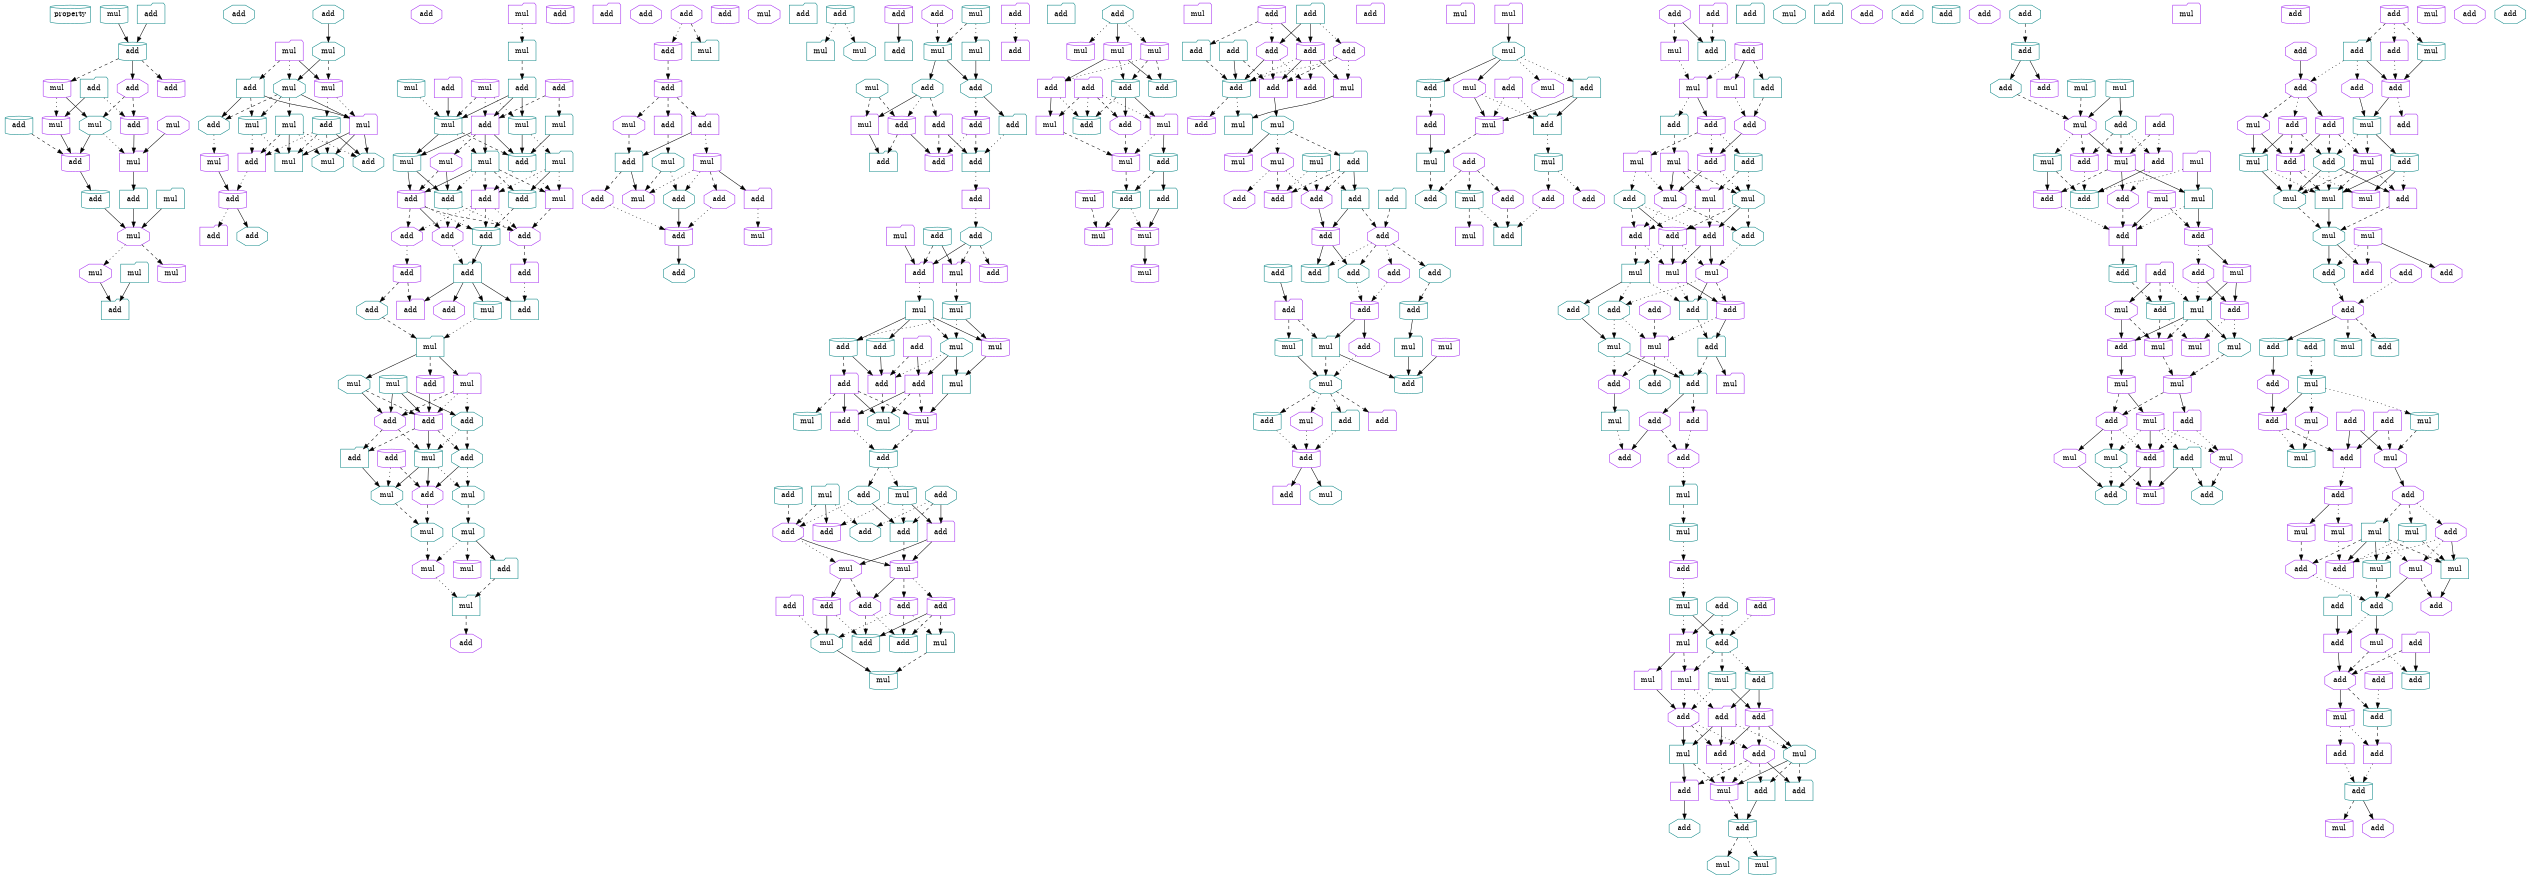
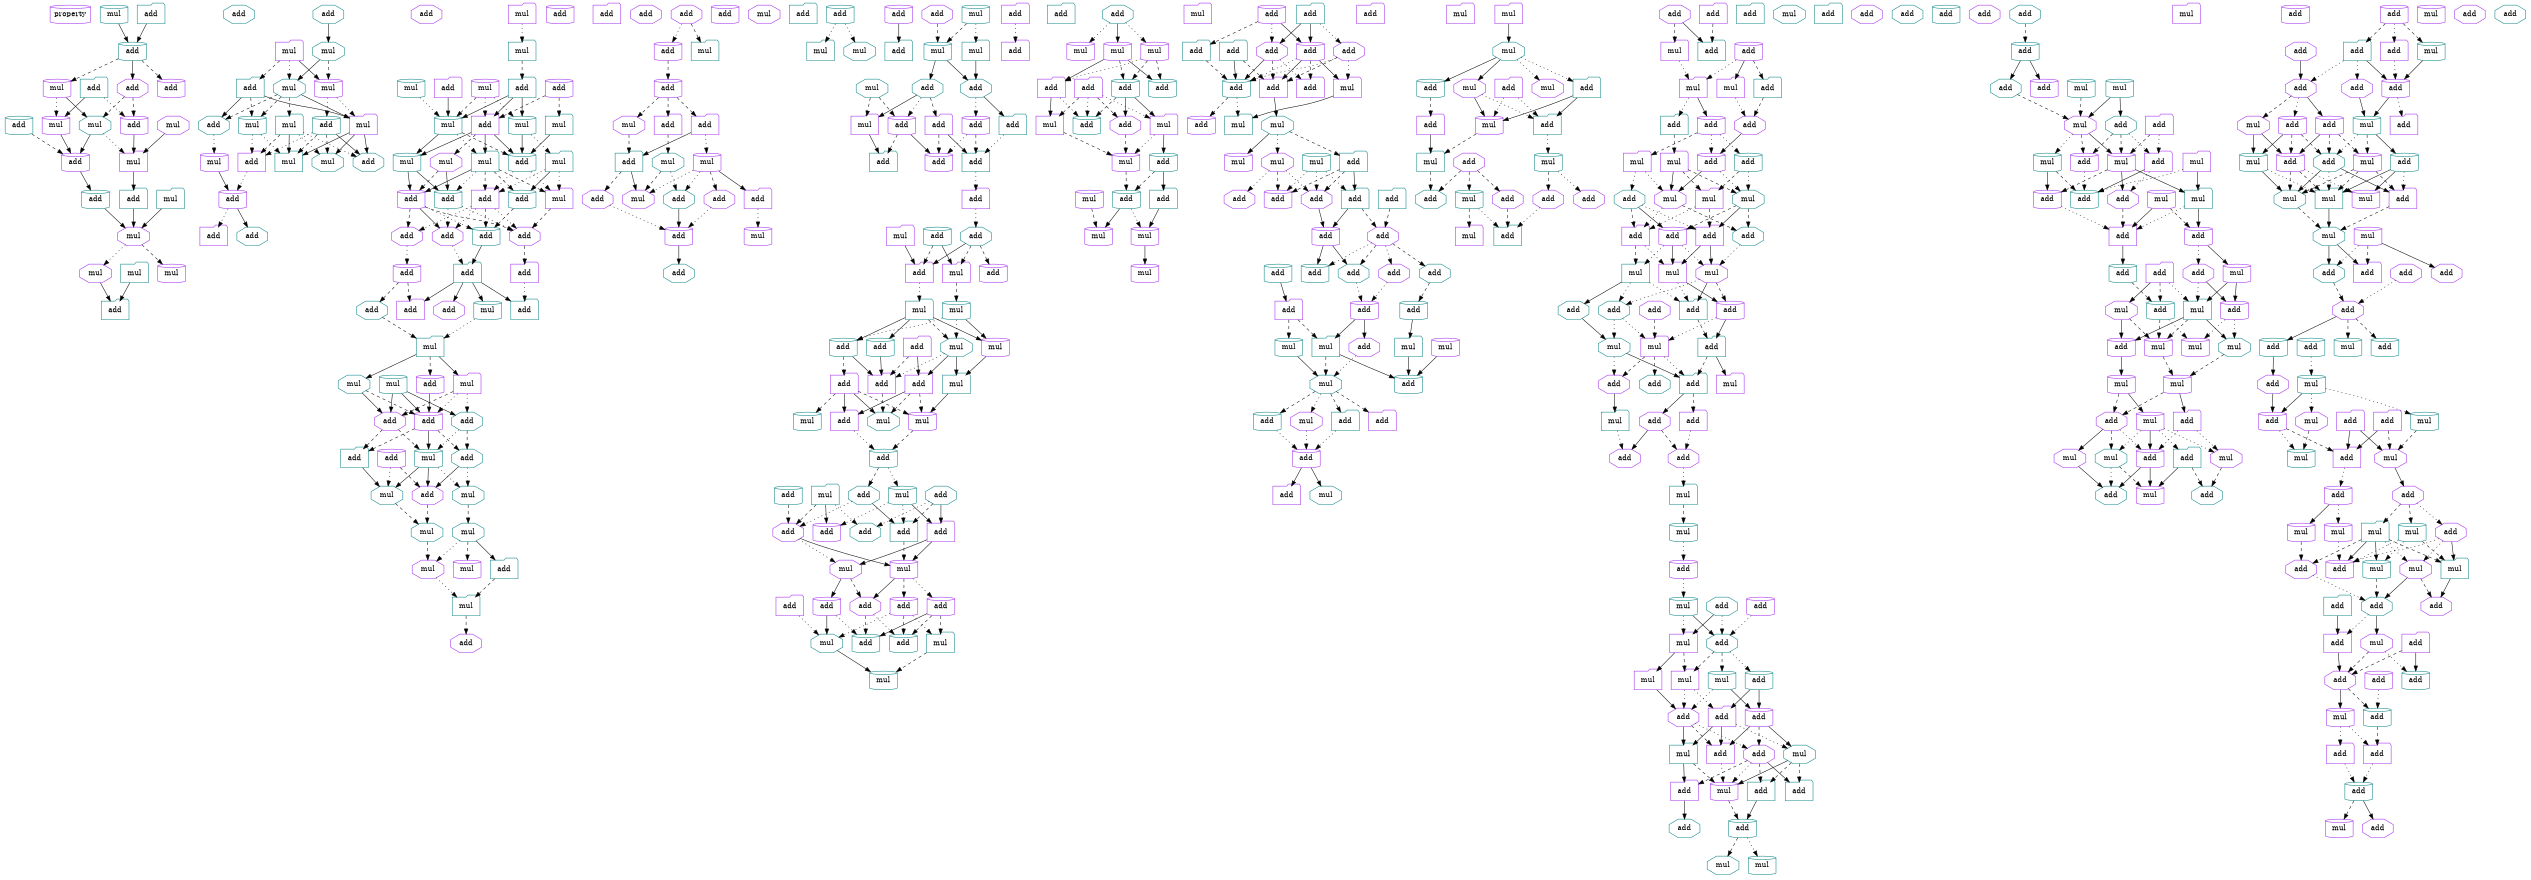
(70, 14) -> (70, 14)
